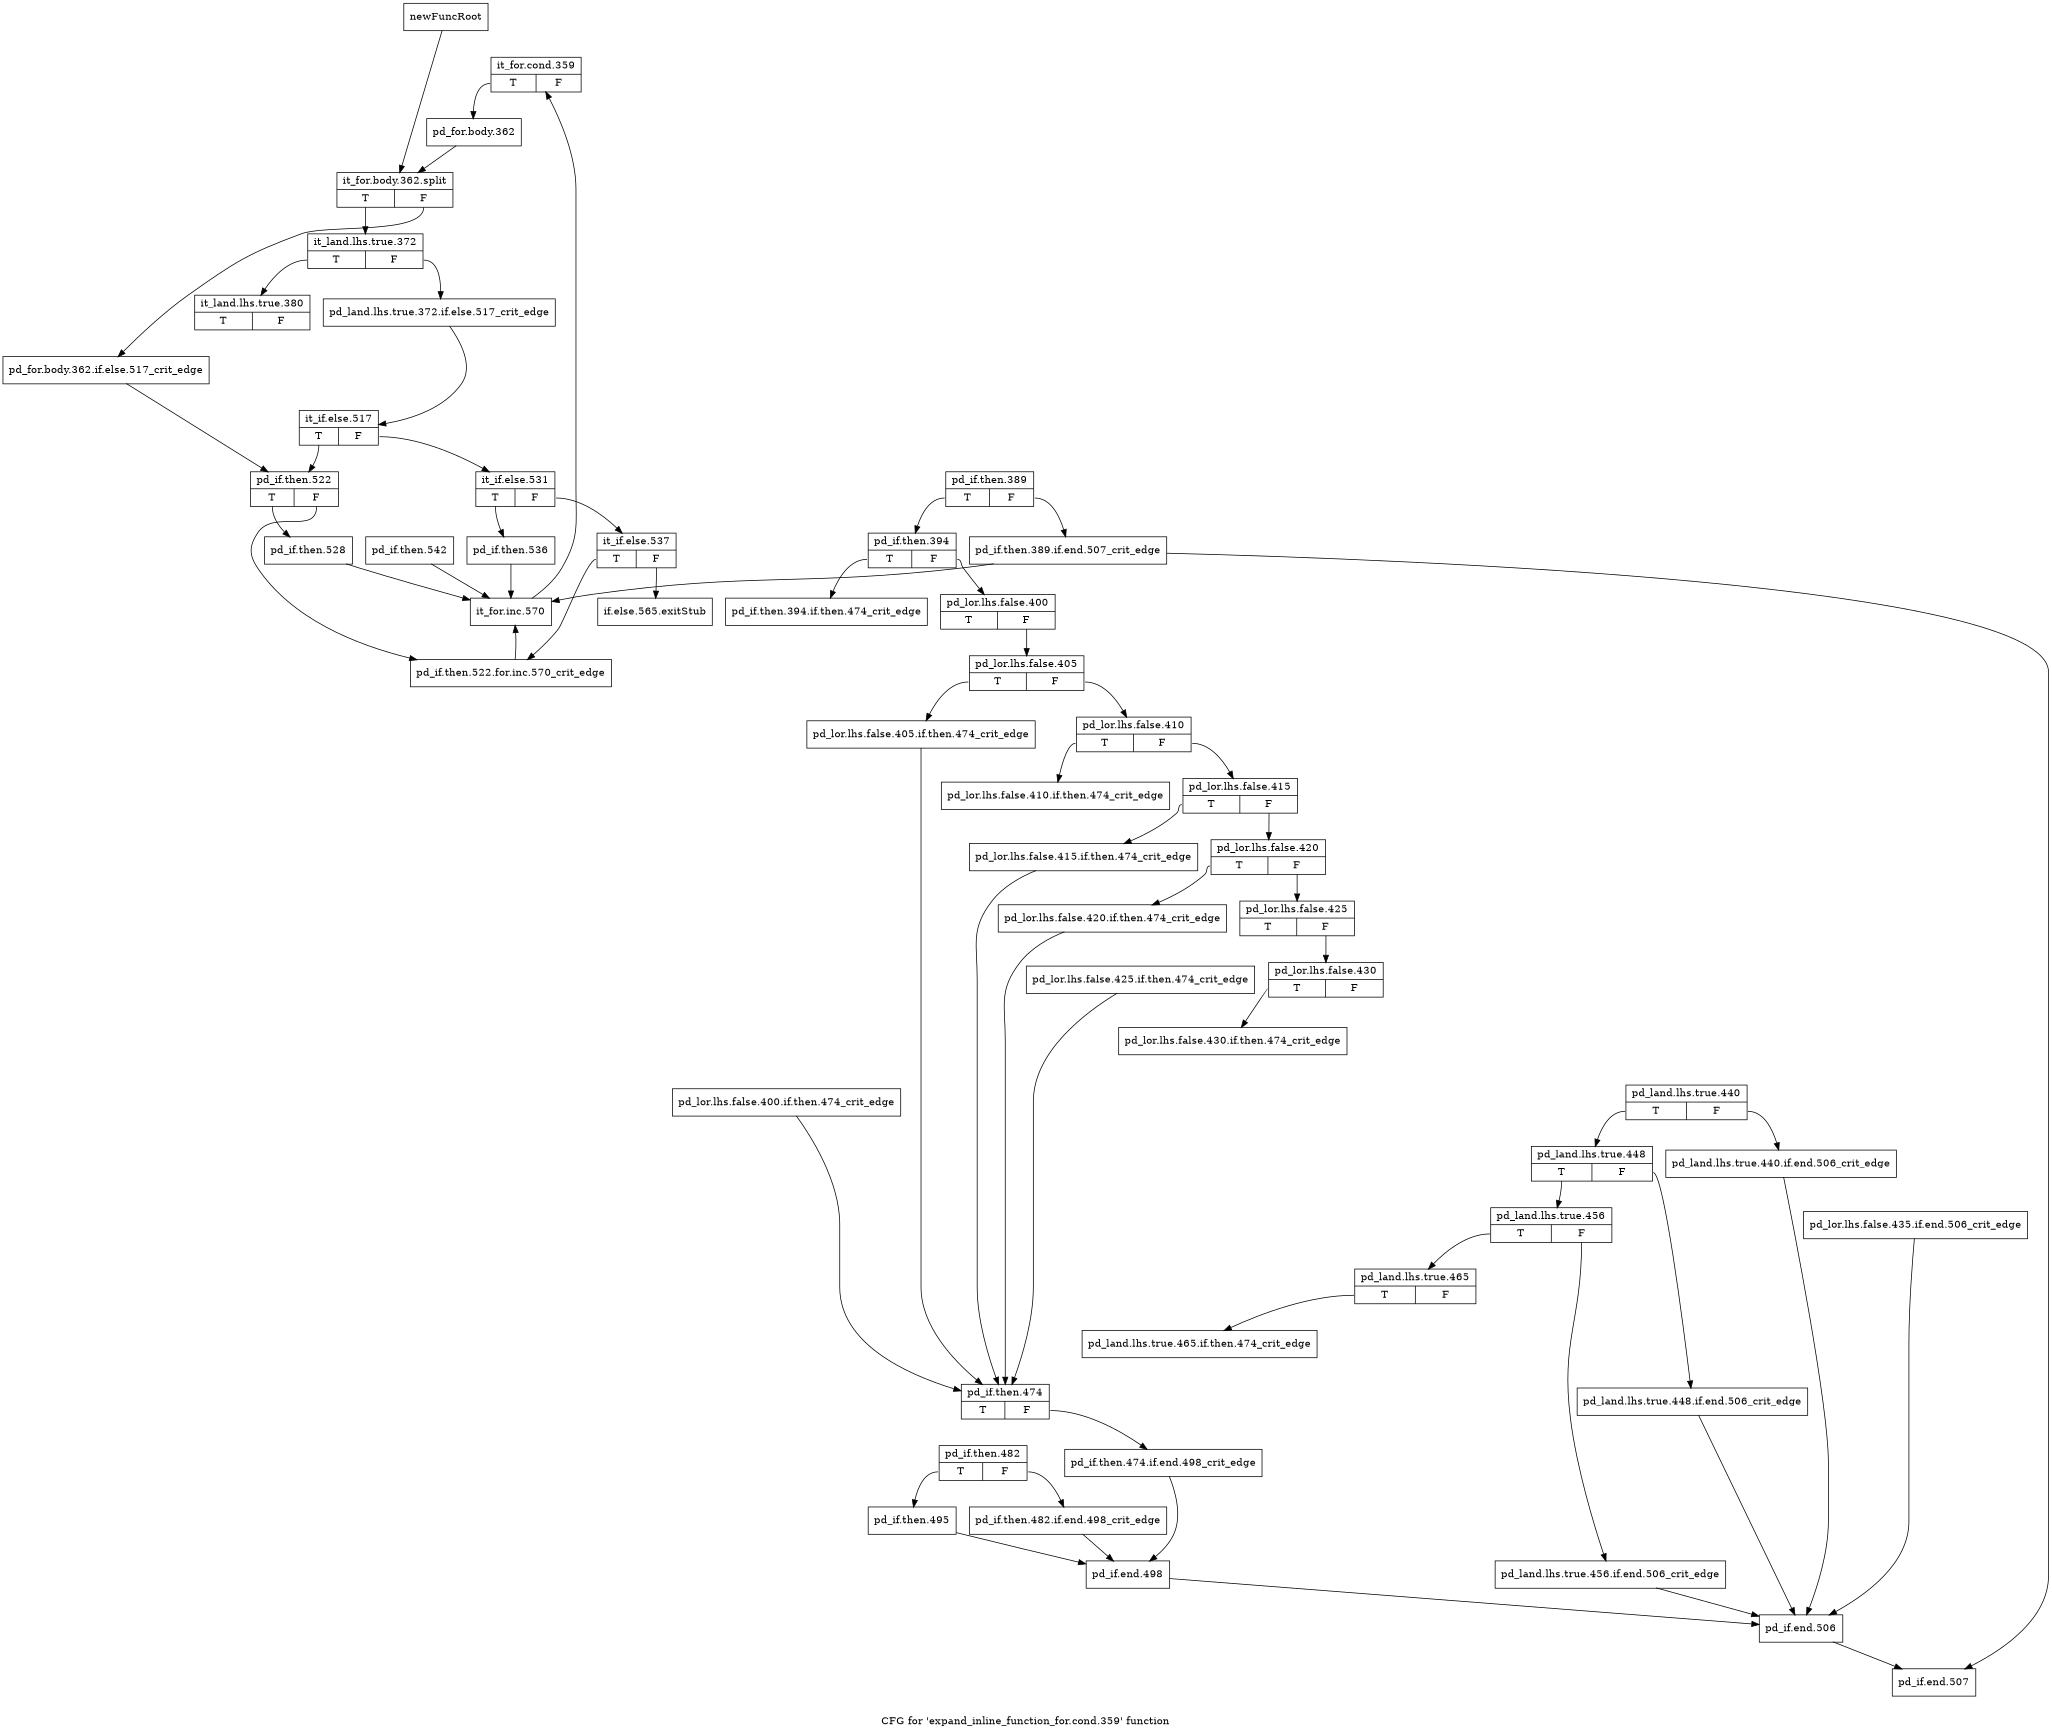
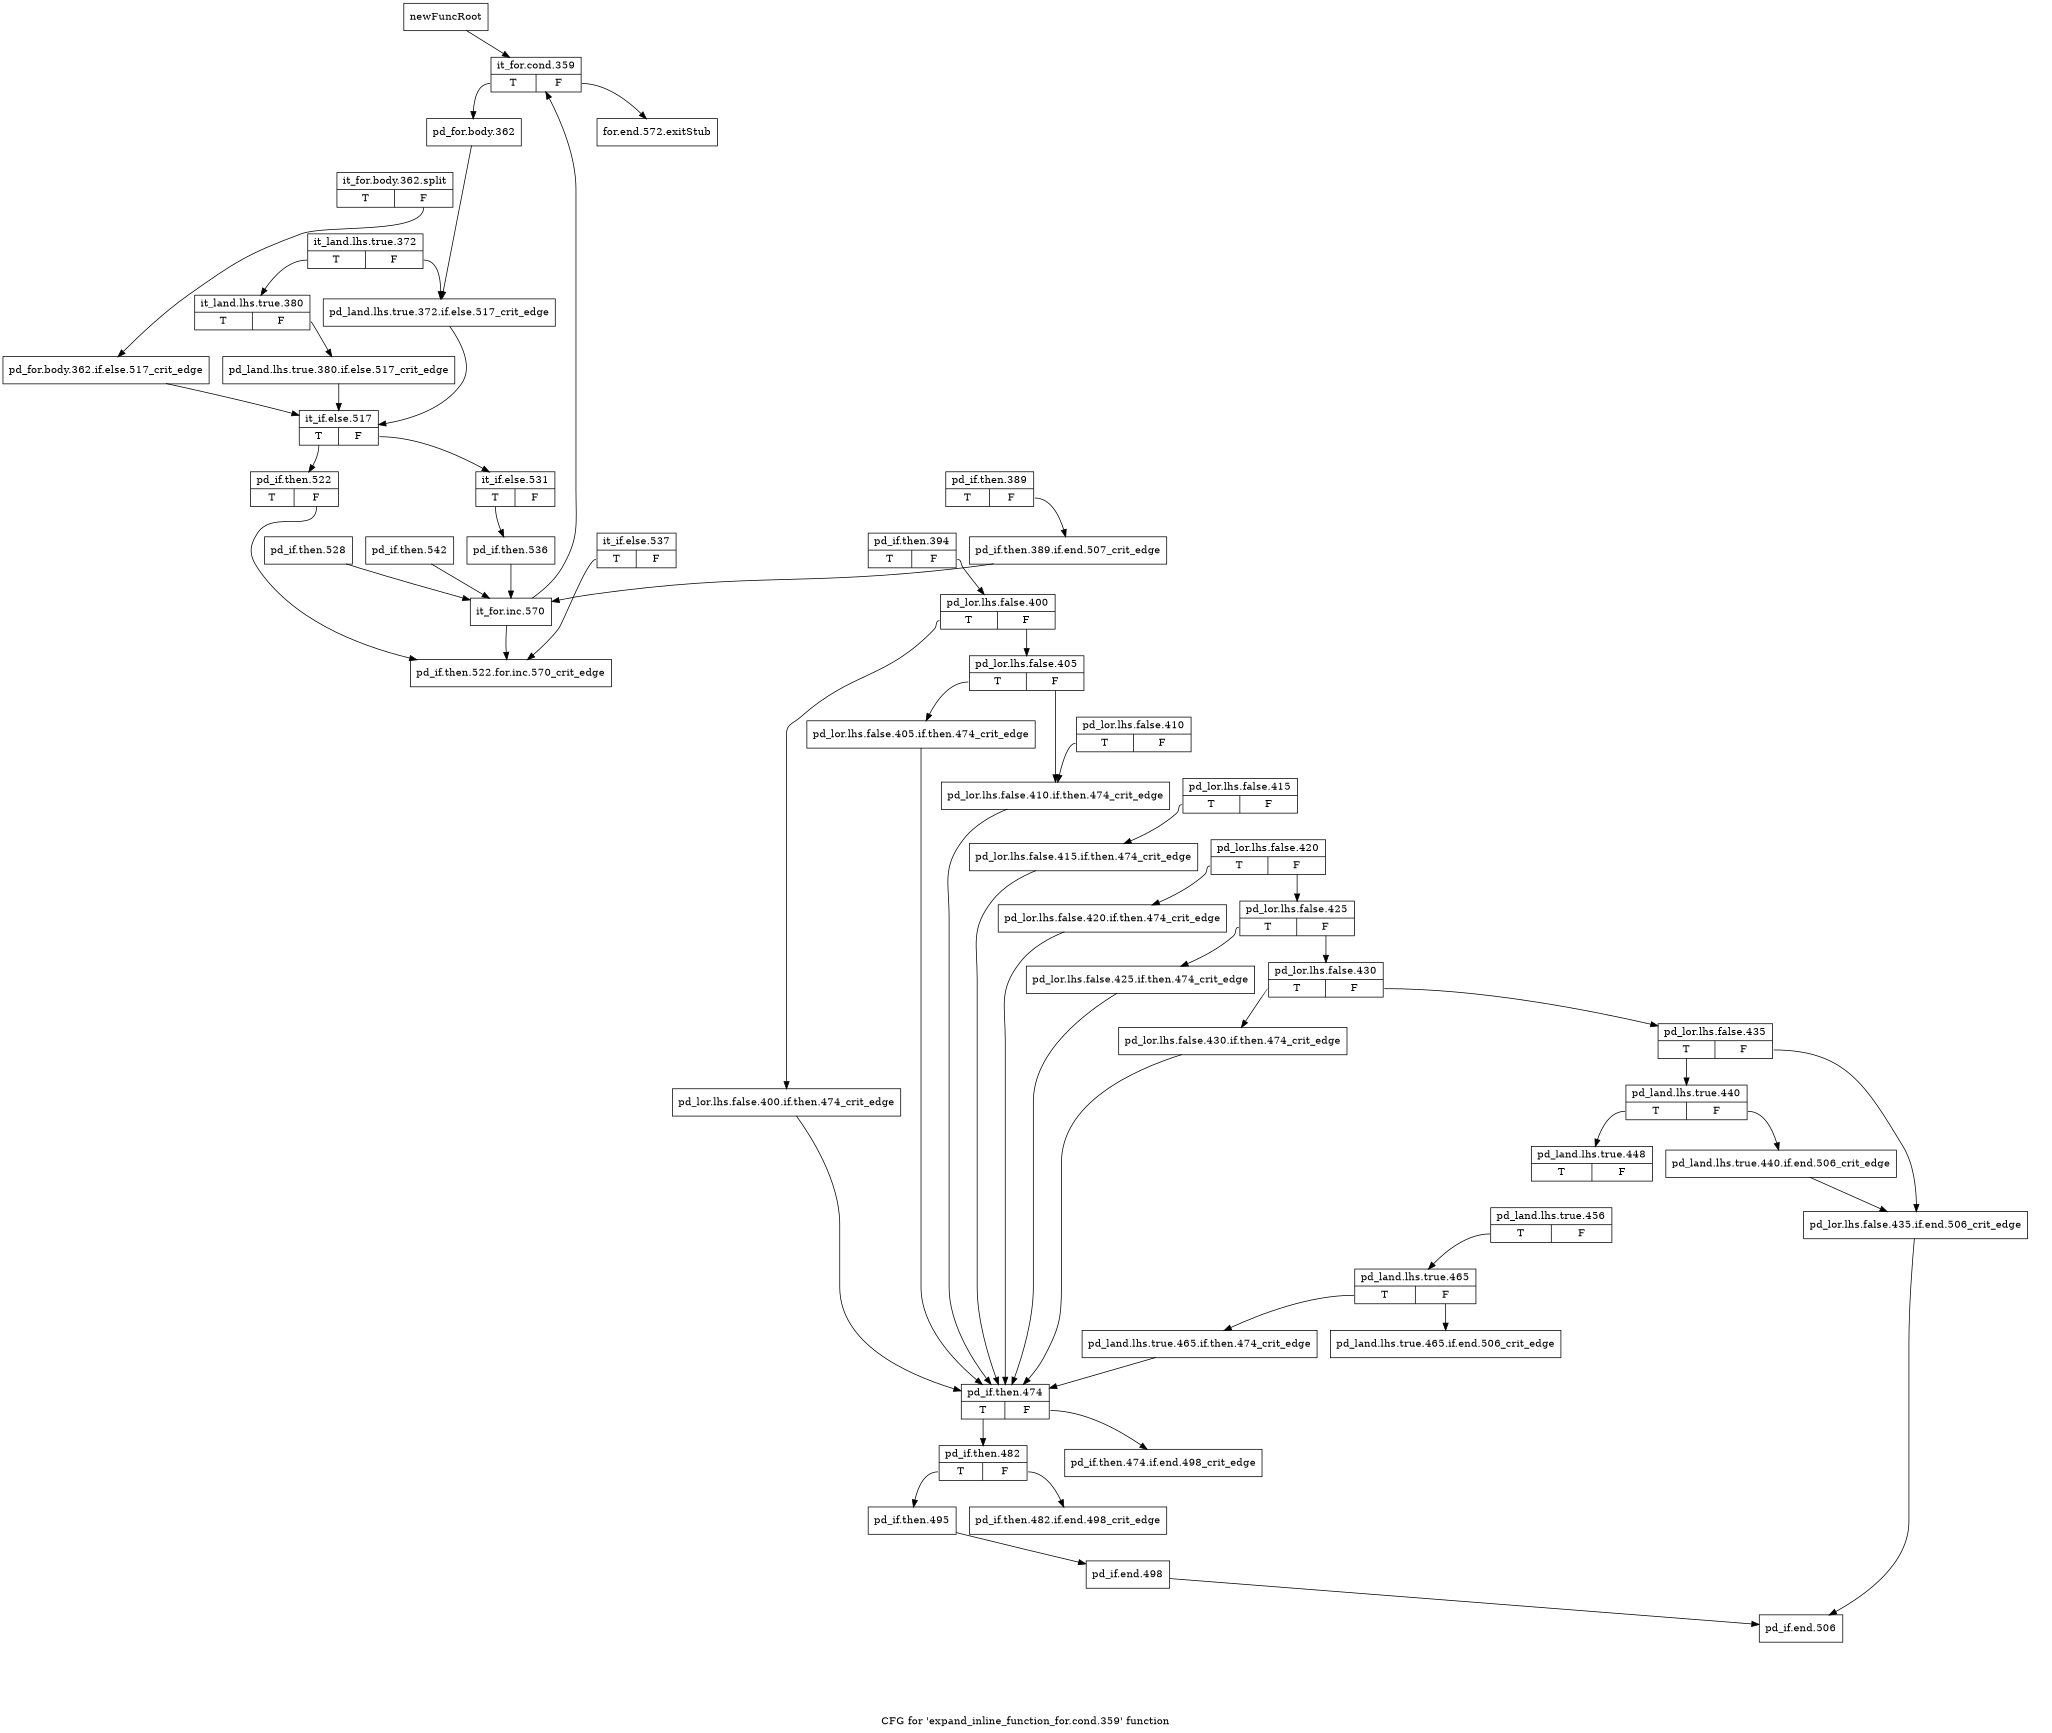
(422, 98) -> (485, 42)
none -> (657, 132)
(440, 157) -> (457, 219)
(365, 217) -> none
none -> (339, 370)
(194, 426) -> (229, 398)
(589, 507) -> none
(927, 508) -> none
(275, 518) -> none
(655, 612) -> none
(826, 612) -> none
(516, 646) -> (506, 639)
(1108, 691) -> (1056, 733)
(1214, 753) -> none
none -> (787, 810)
(1269, 823) -> none
none -> (1216, 949)
none -> (1715, 1041)
none -> (949, 1084)
none -> (1061, 1189)
(1561, 1191) -> none
none -> (1446, 1344)
none -> (1106, 1372)
(1822, 1392) -> (1845, 1193)
(1692, 1402) -> none
none -> (983, 1429)
(1177, 1520) -> none
(1095, 1545) -> none
(1610, 1575) -> none
(1934, 1682) -> none
